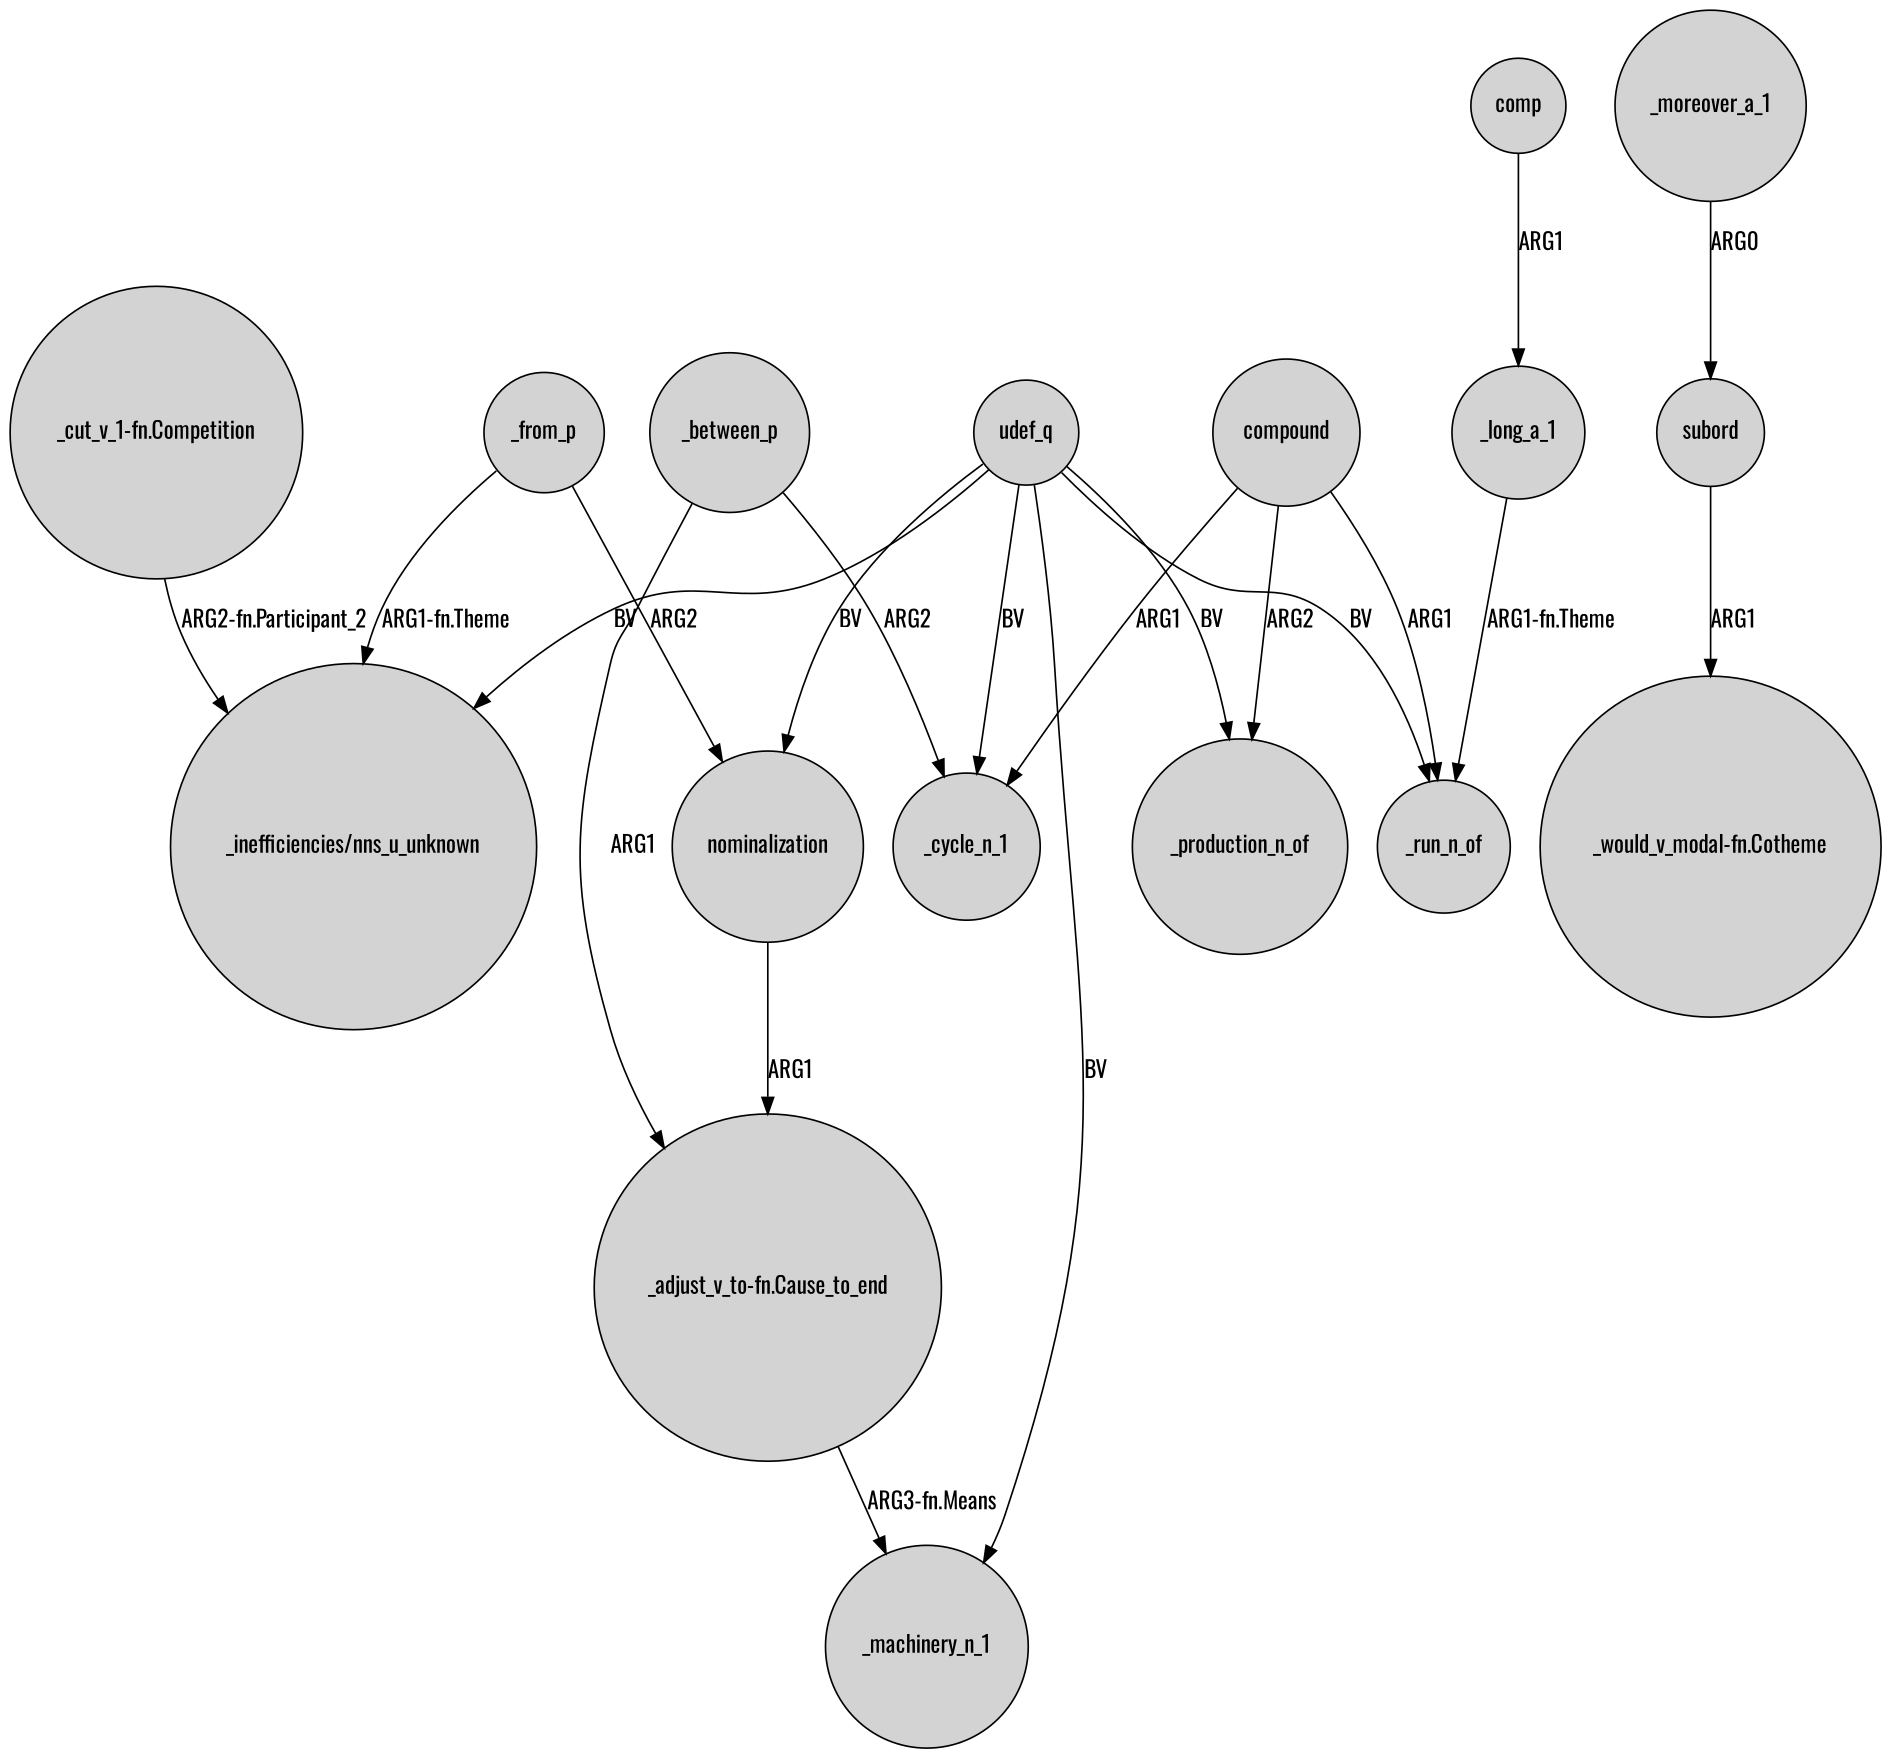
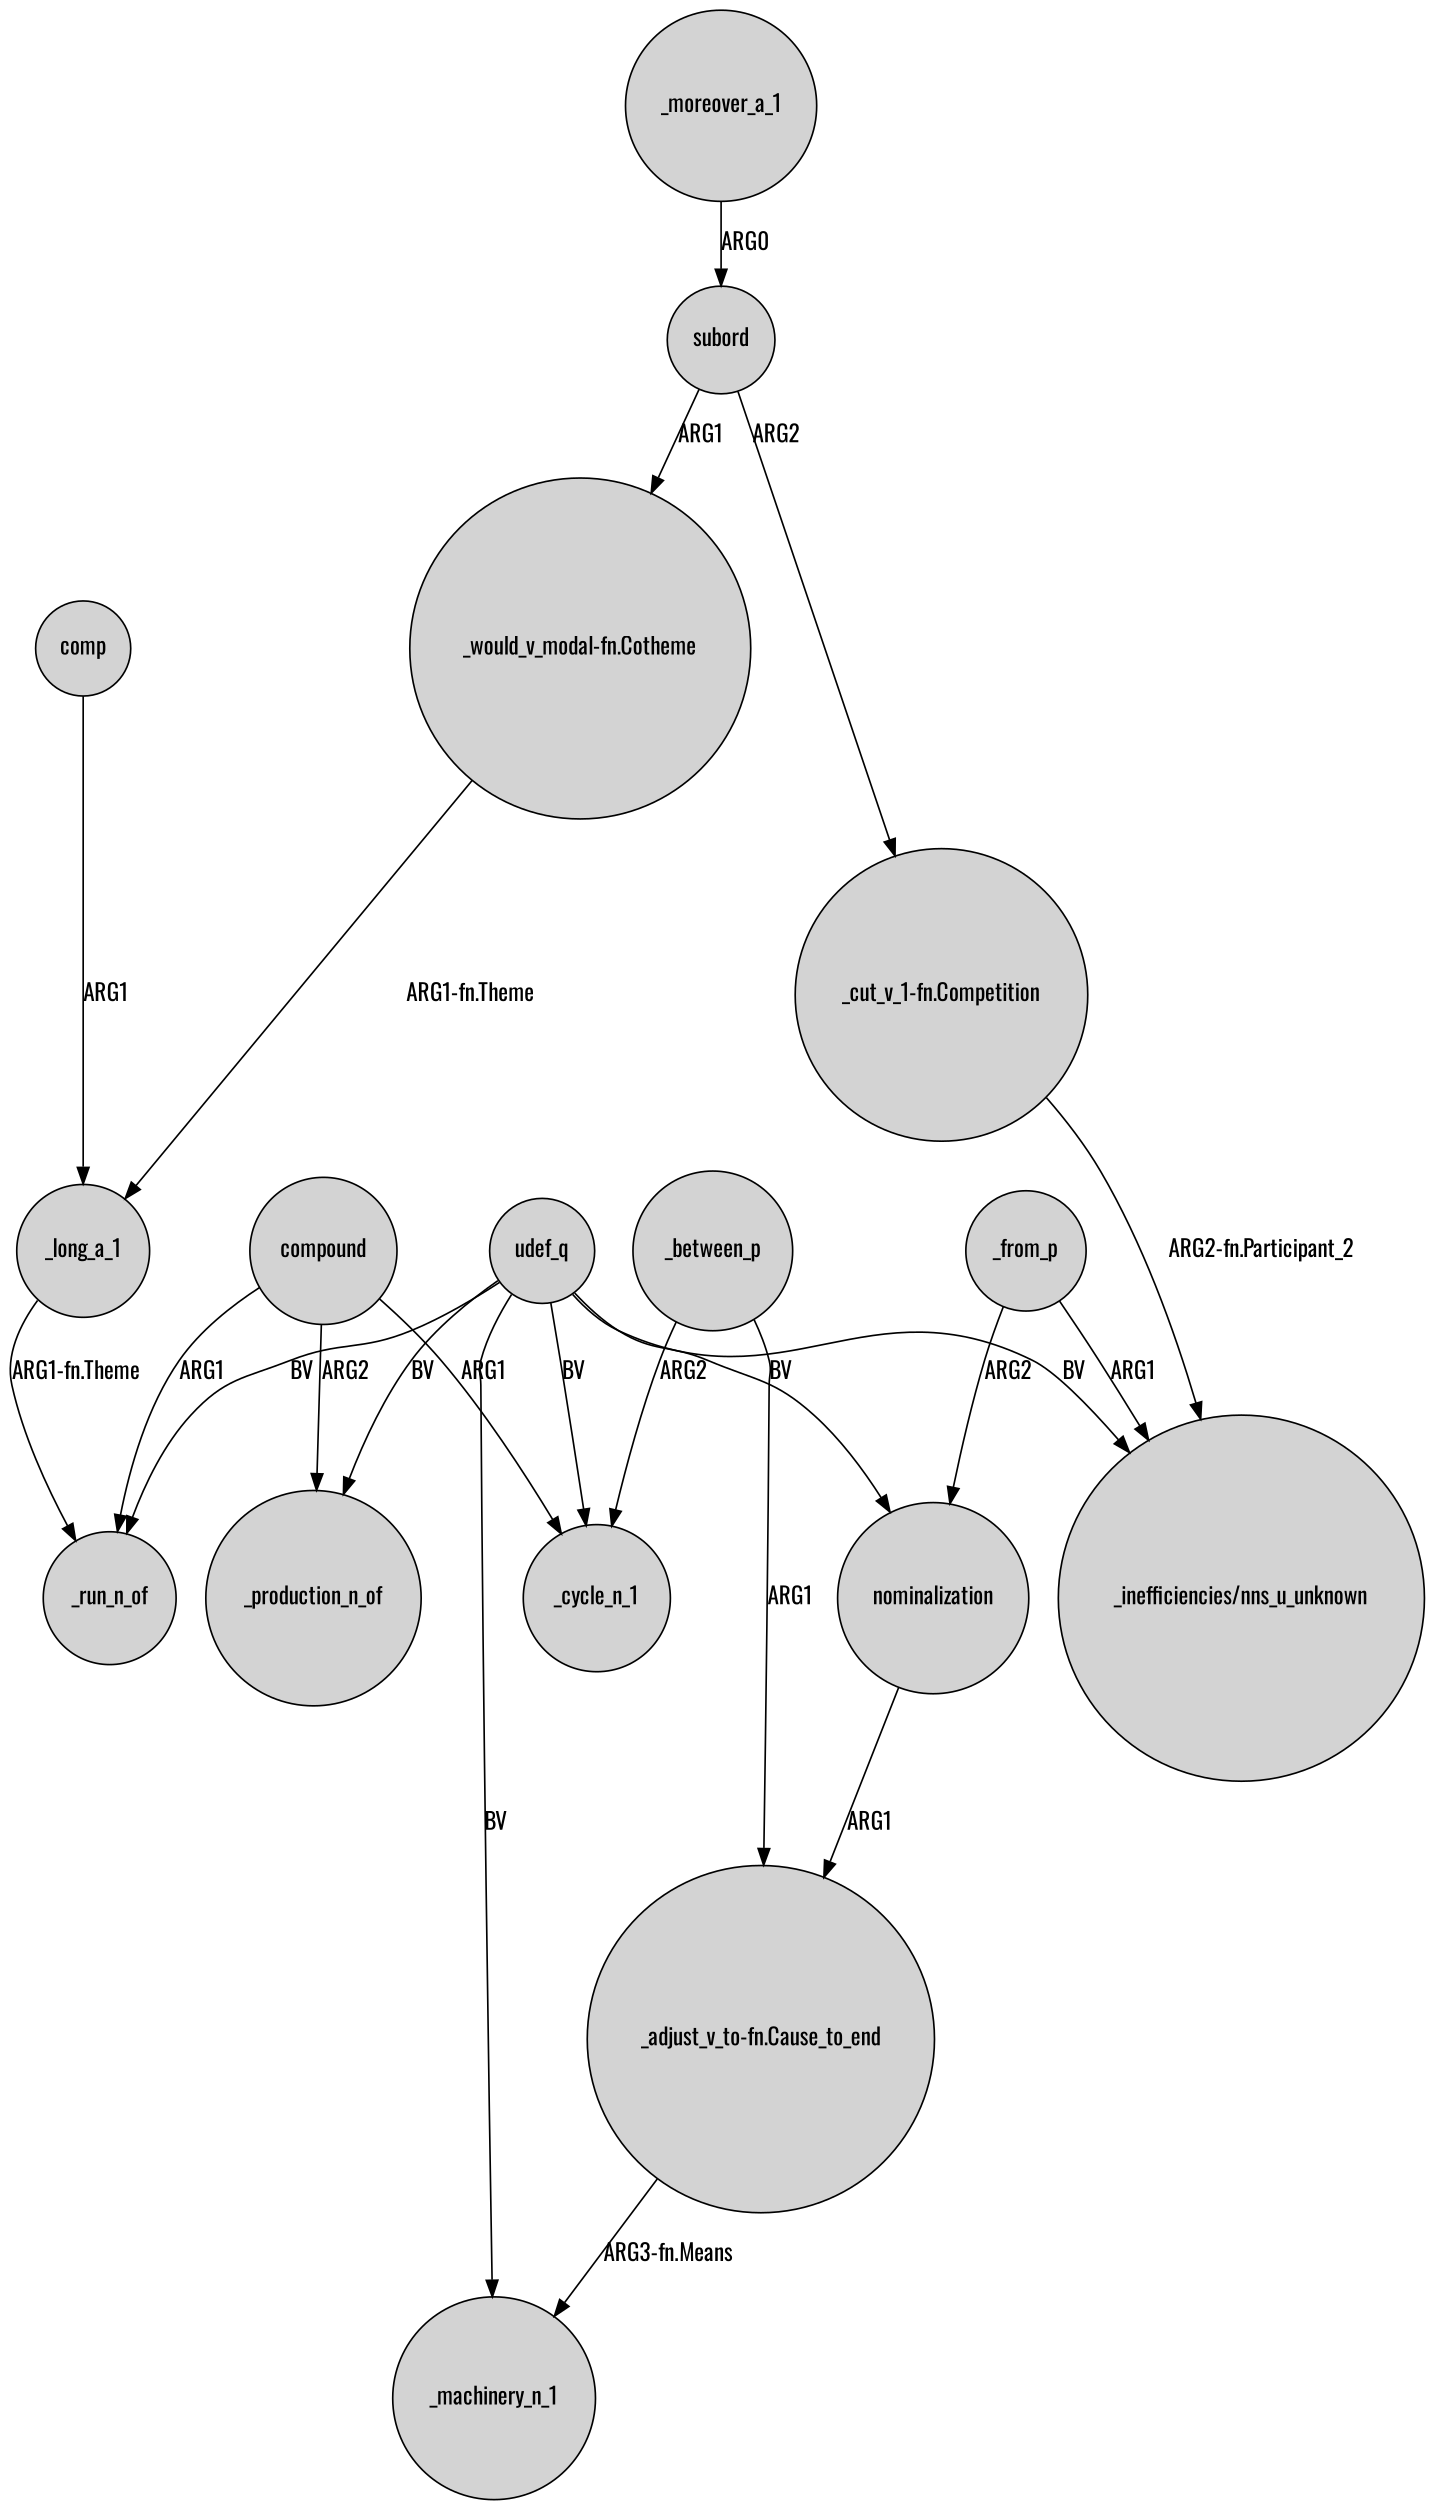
none -> (814, 616)
(446, 621) -> (1134, 1373)
none -> (304, 983)
